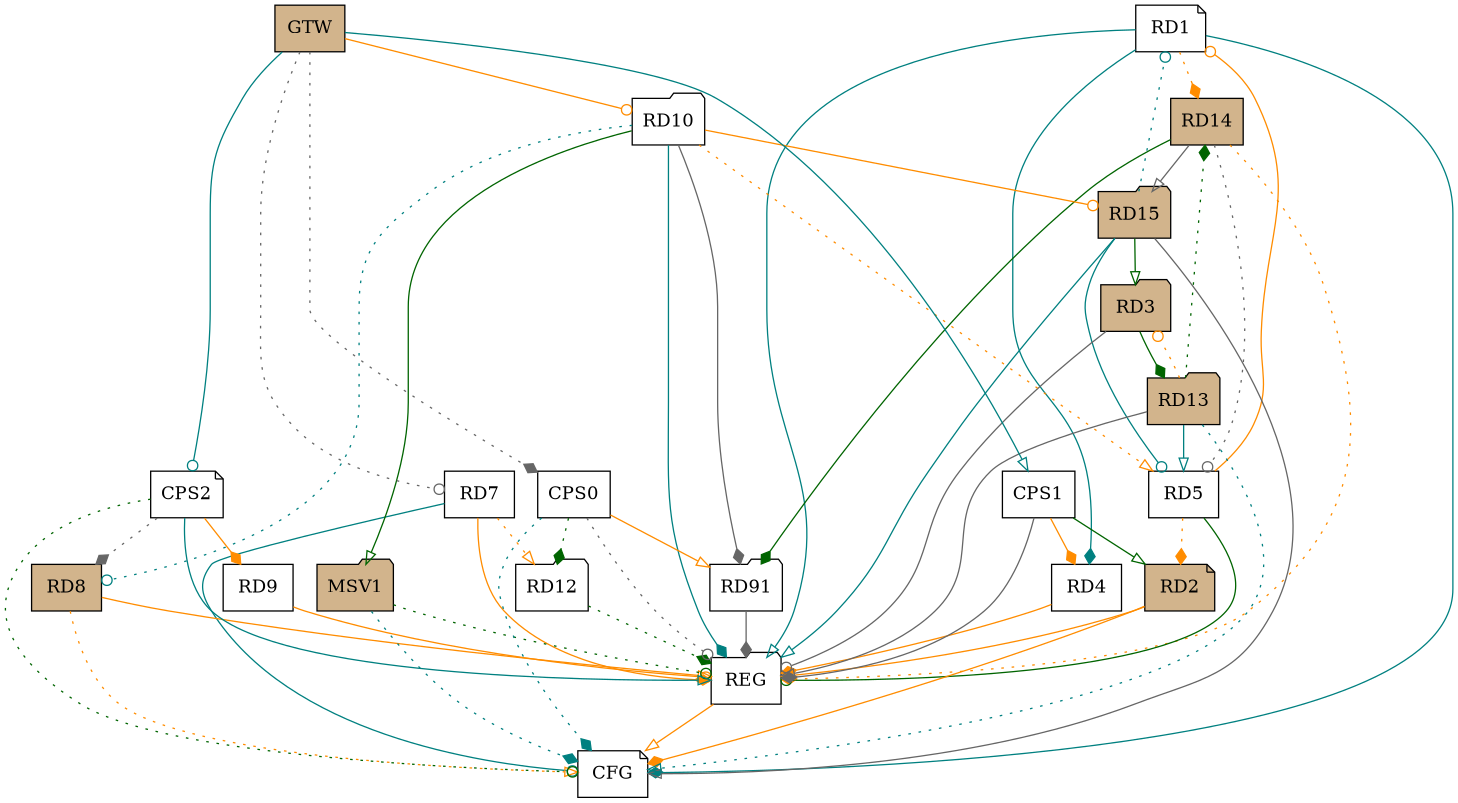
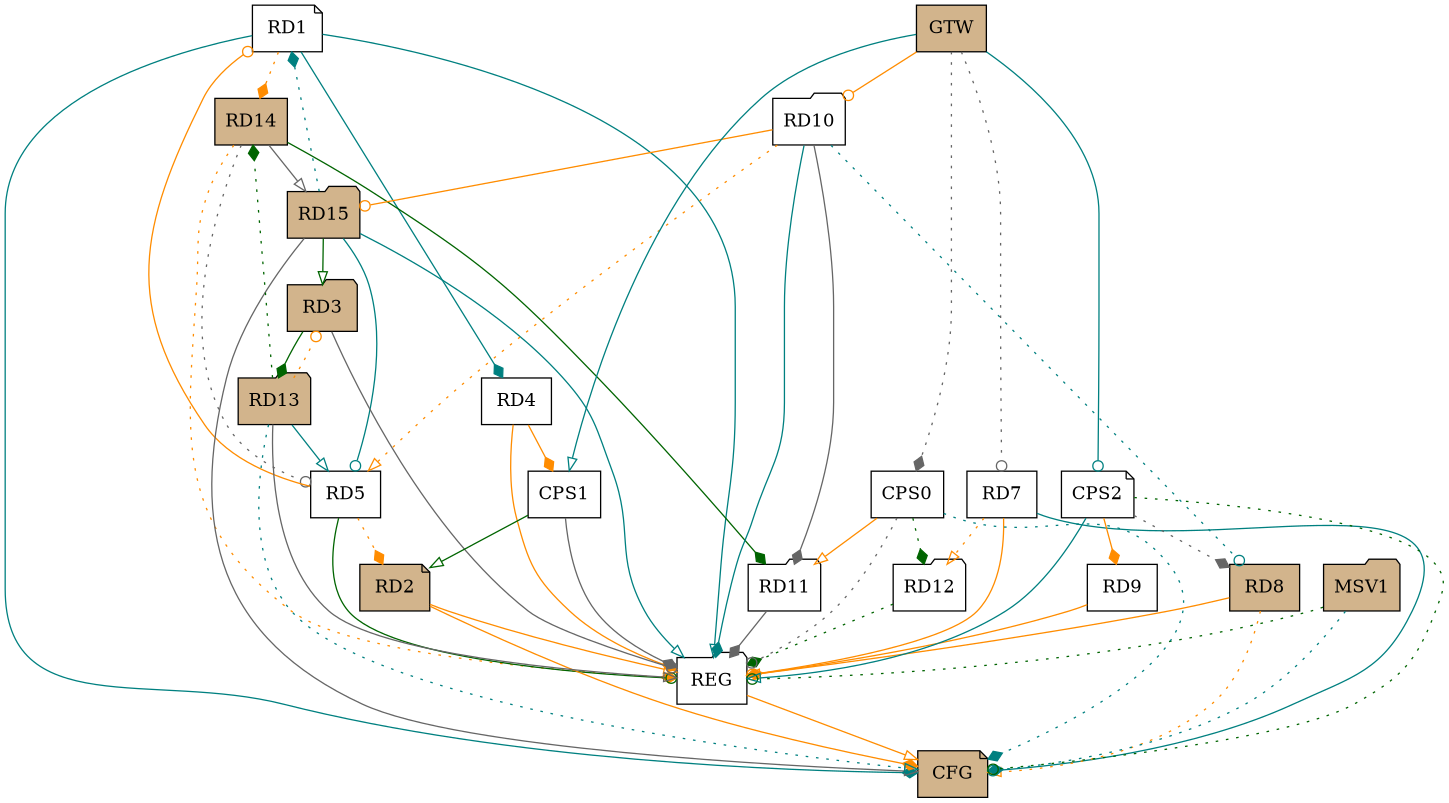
(1152, 127) -> (307, 129)
(413, 280) -> none
(1059, 534) -> (537, 441)
(746, 588) -> (784, 588)
(613, 774) -> (953, 774)
